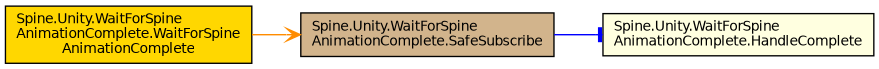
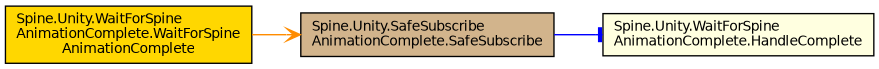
(427, 35) -> (427, 35)
